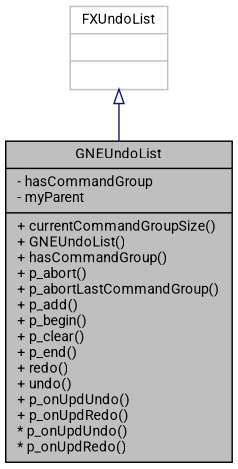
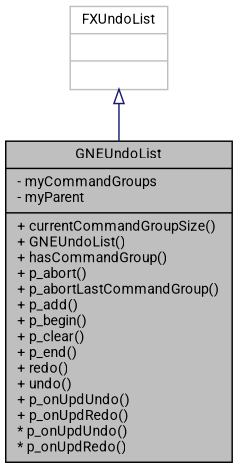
(85, 182) -> (87, 182)
